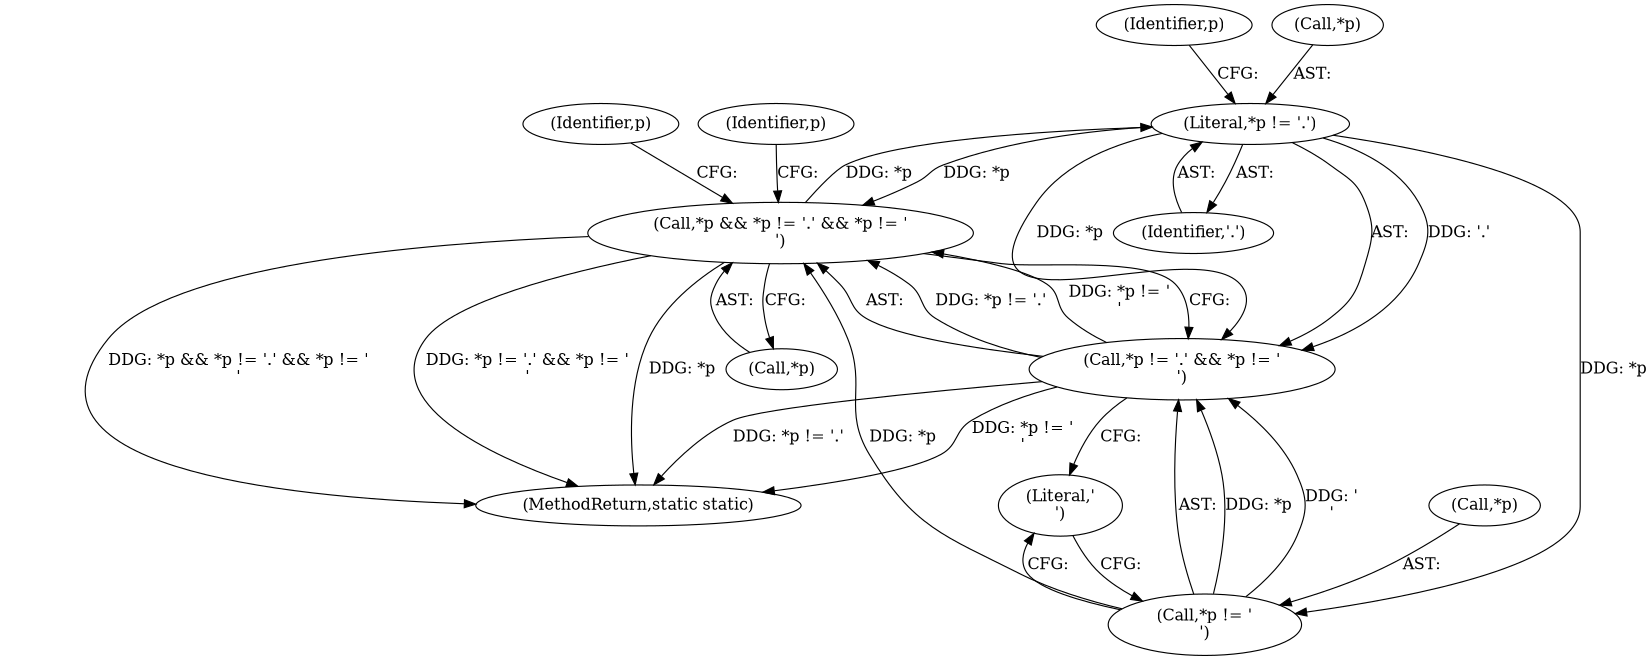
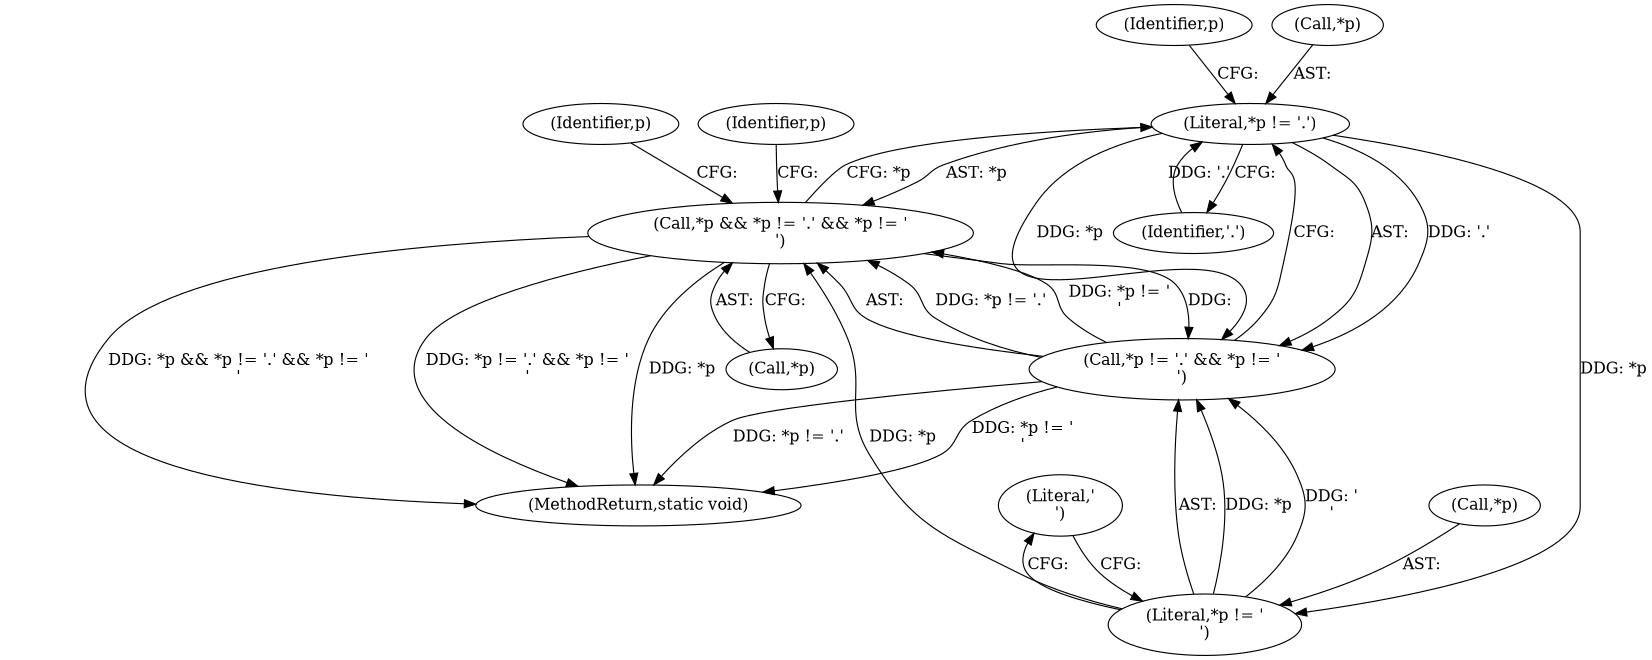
(879, 173) -> (879, 173)
(977, 173) -> (977, 173)
(1199, 173) -> (1199, 173)
(1258, 173) -> (1258, 173)
(1212, 301) -> (1212, 301)
(1095, 427) -> (1286, 253)
(638, 505) -> (638, 505)
(1205, 625) -> (1205, 625)
